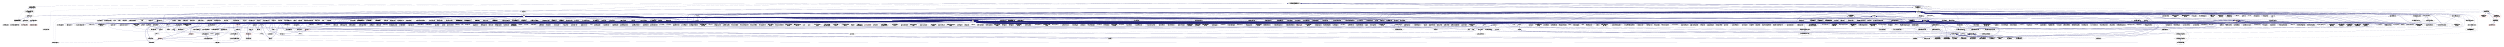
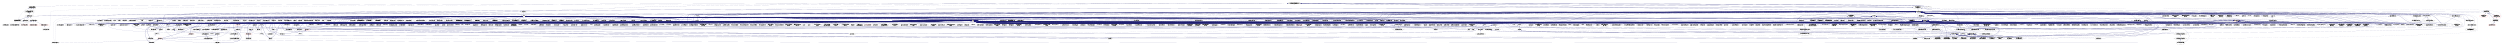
none -> (44, 25)
(1790, 25) -> (1790, 25)
